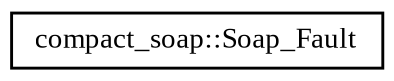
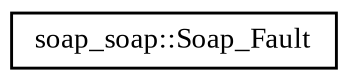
(197, 41) -> (174, 41)
